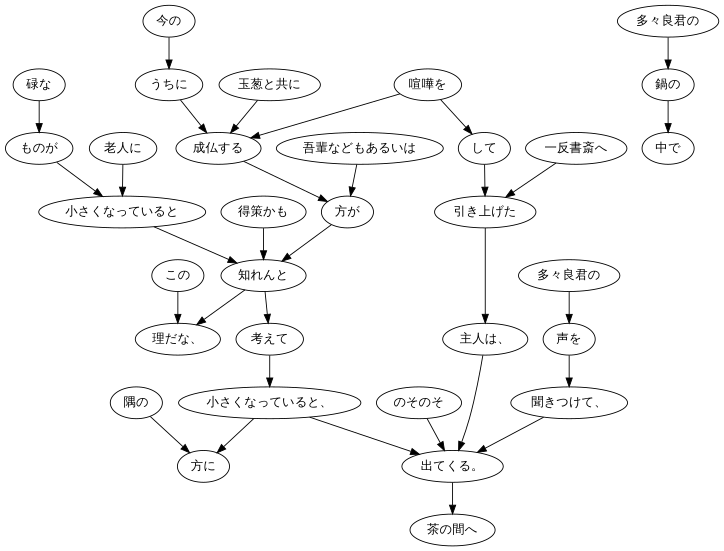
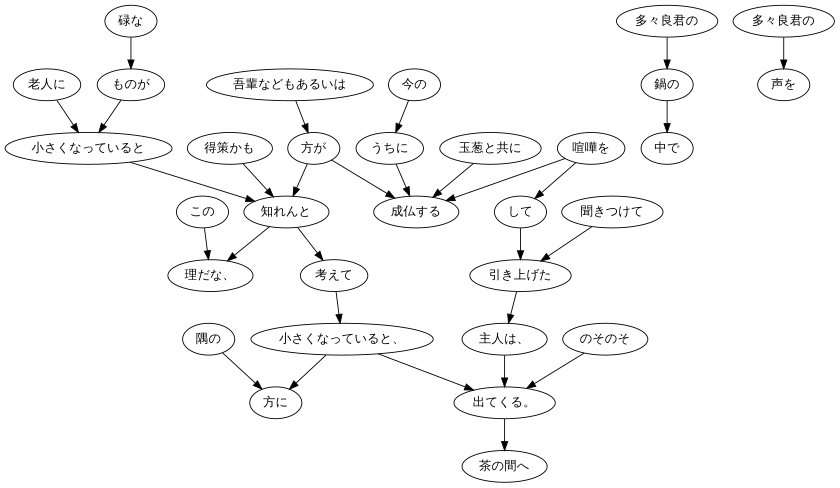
(576, 148) -> (612, 212)
(281, 179) -> (359, 177)
(569, 403) -> none
